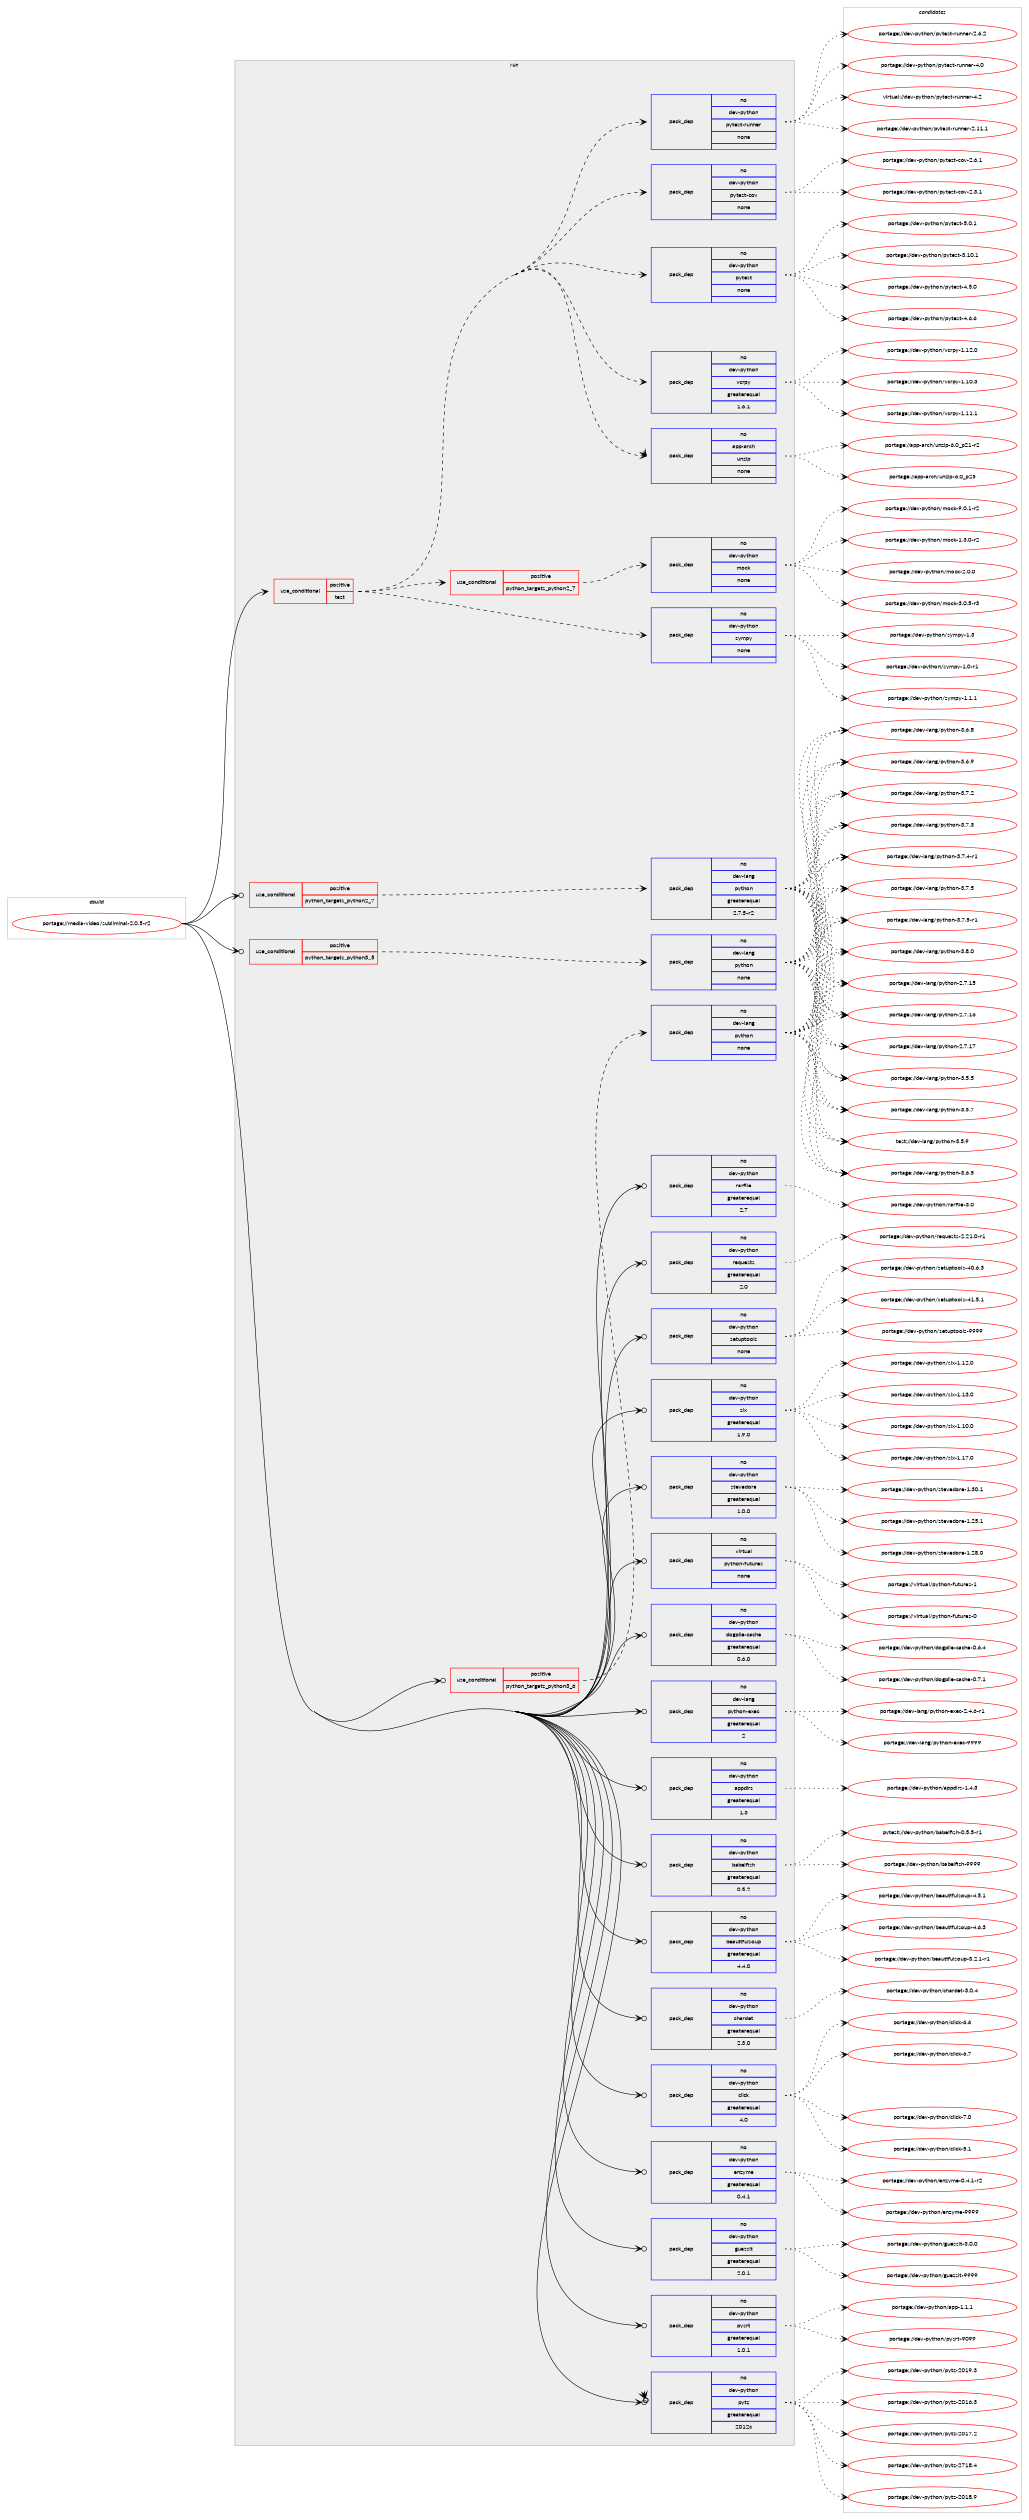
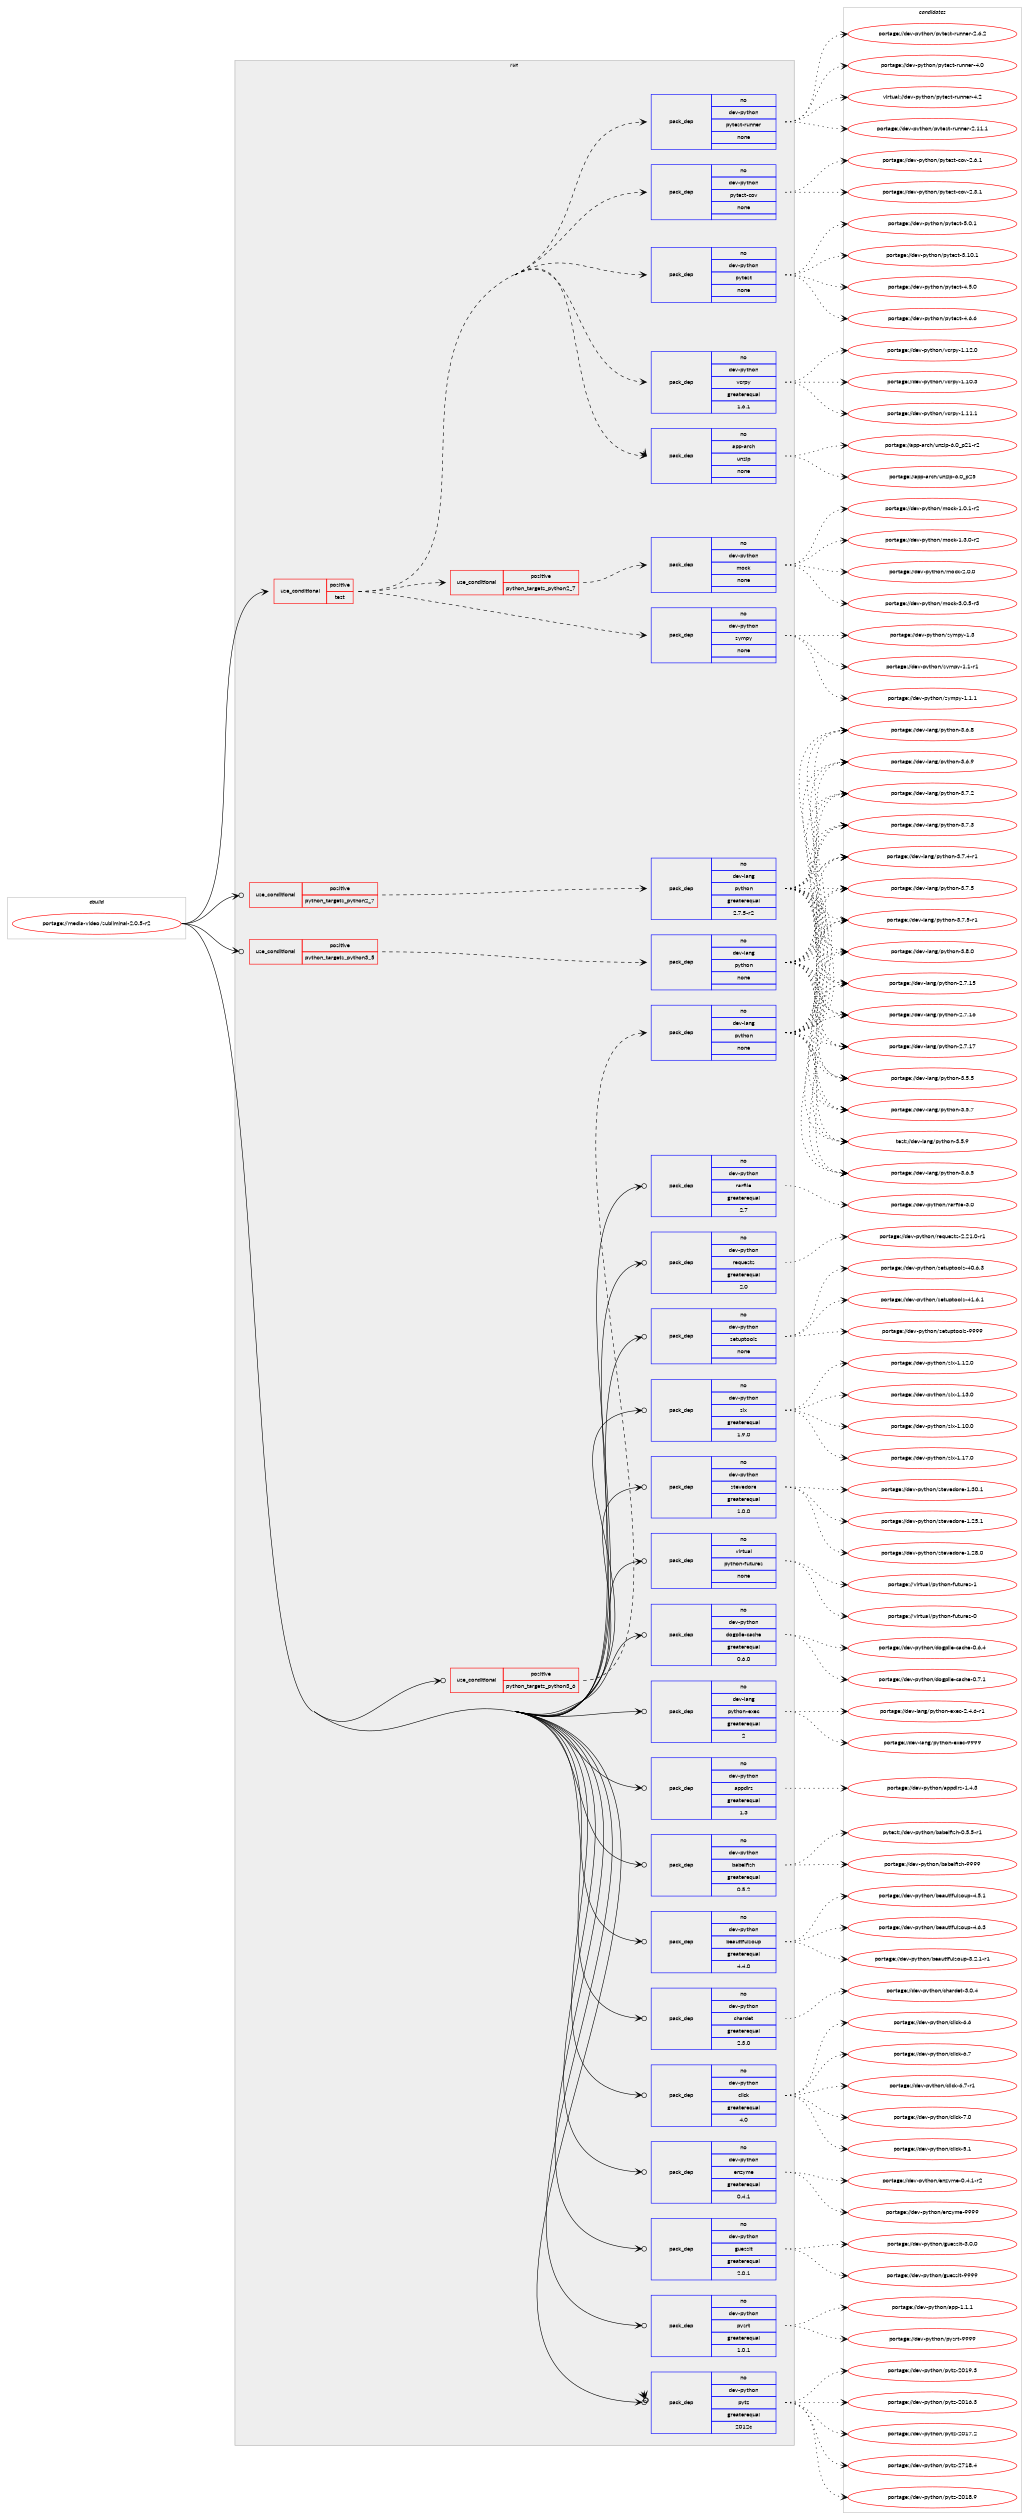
(933, 509) -> (933, 509)
(933, 667) -> (933, 667)
(933, 1300) -> (933, 1300)
none -> (933, 2086)
(933, 2339) -> (933, 2339)
